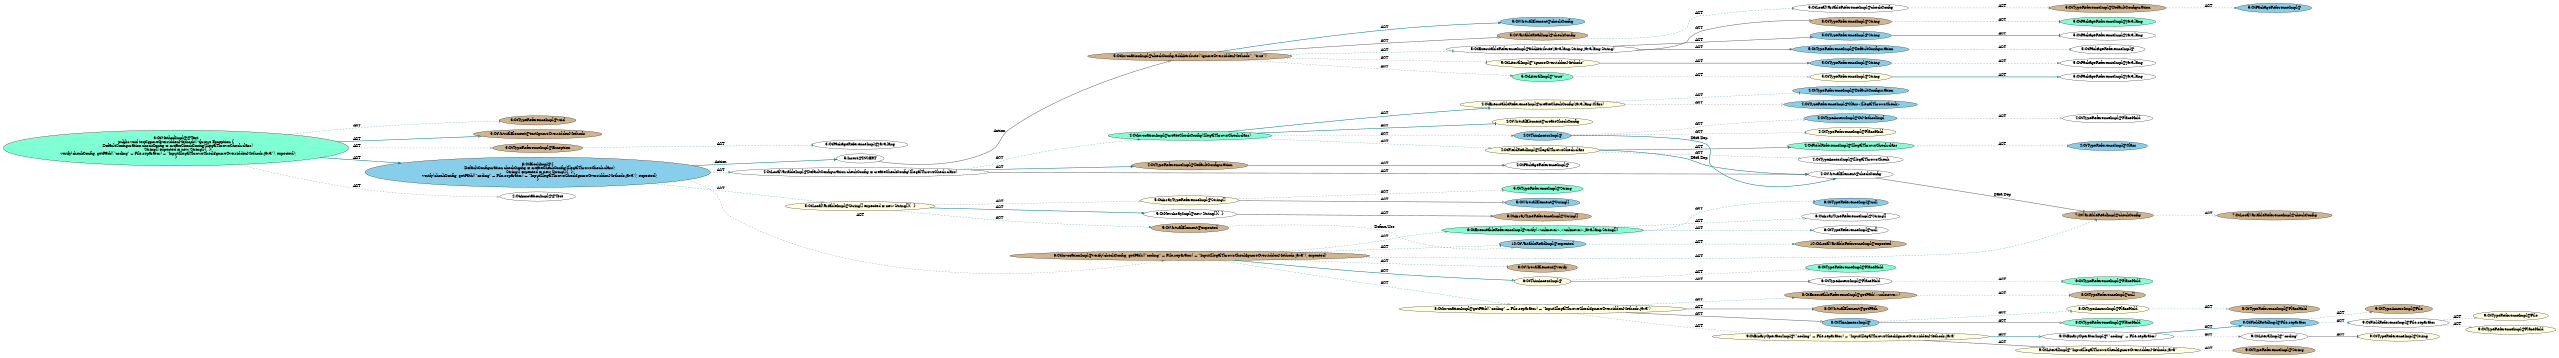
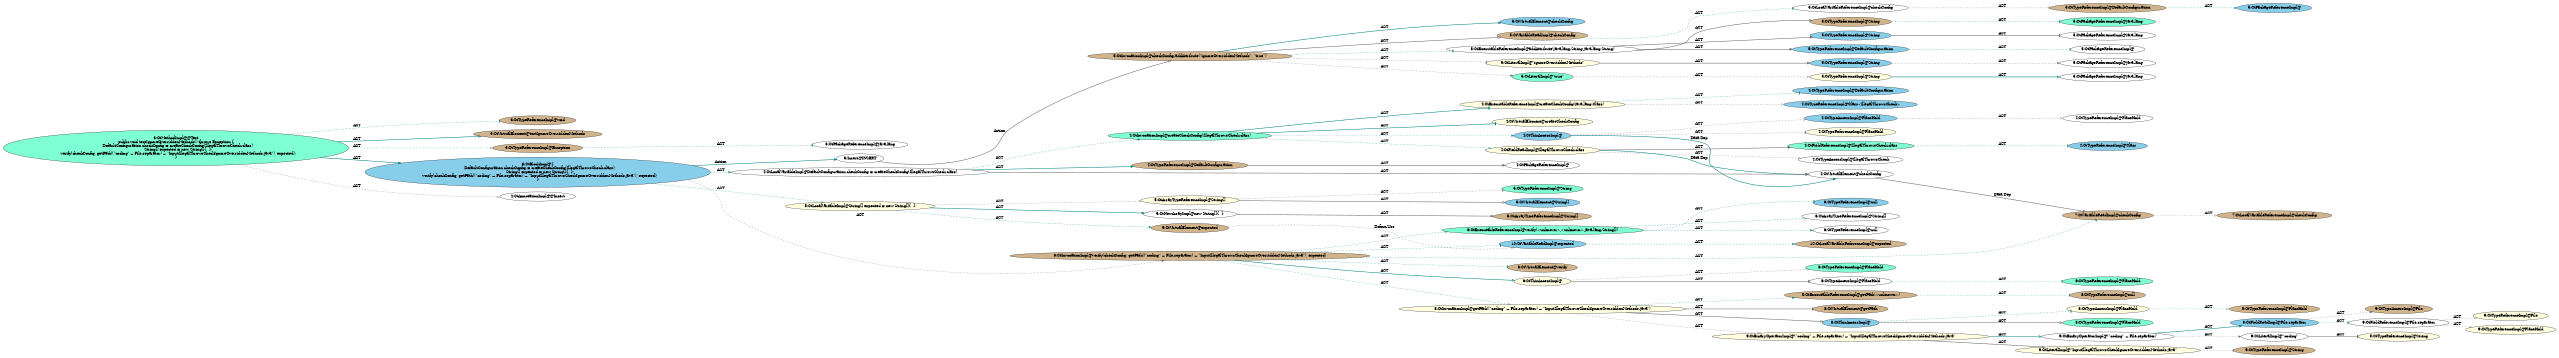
(1851, 118) -> (1851, 118)
(538, 197) -> (538, 197)
